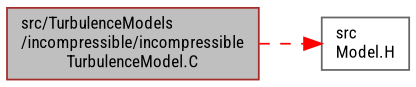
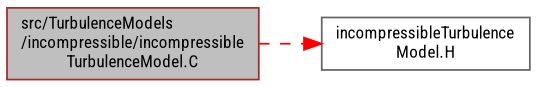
(365, 44) -> (426, 44)
